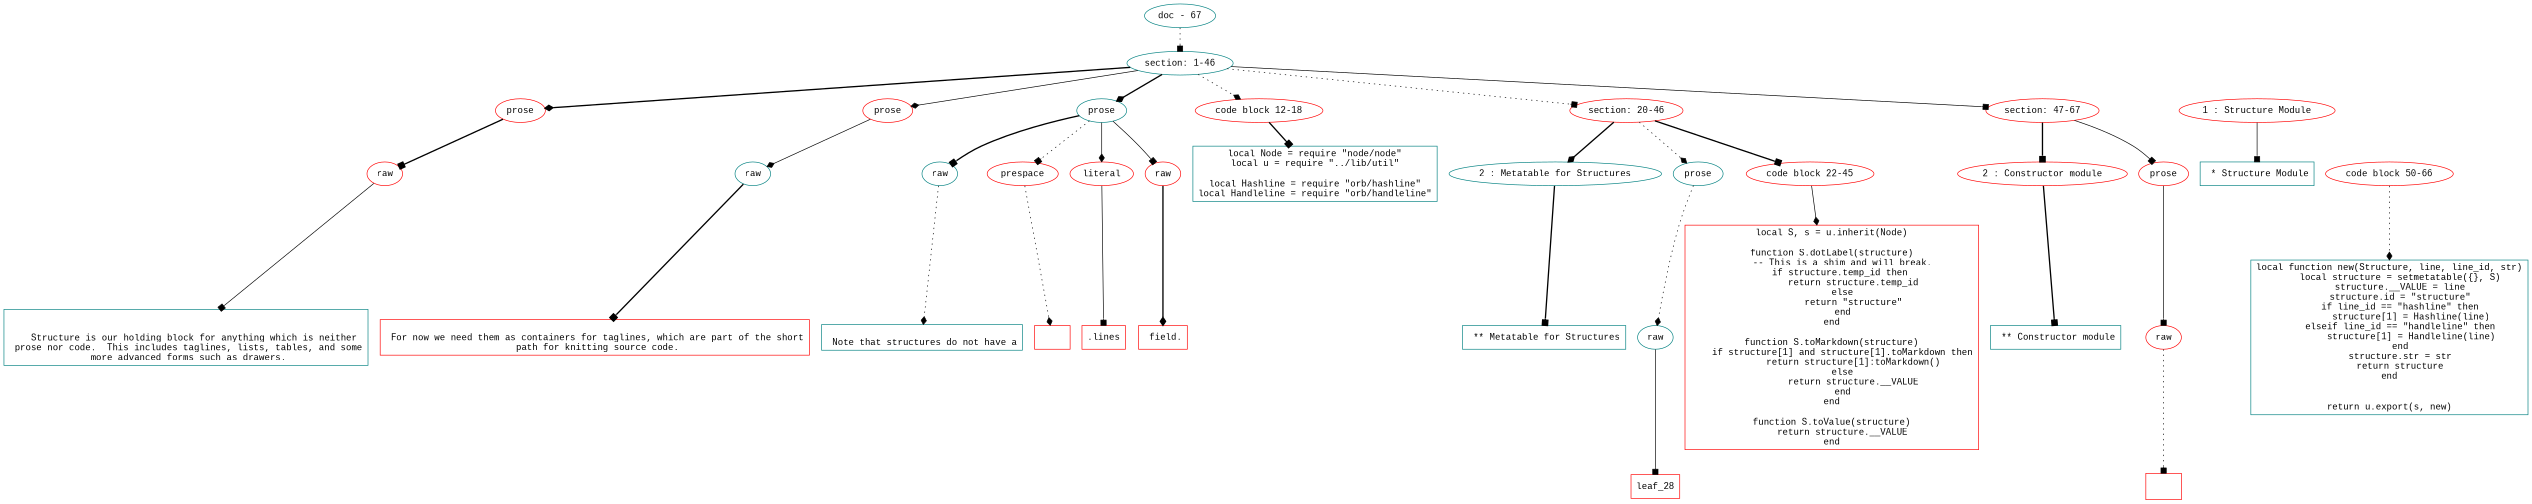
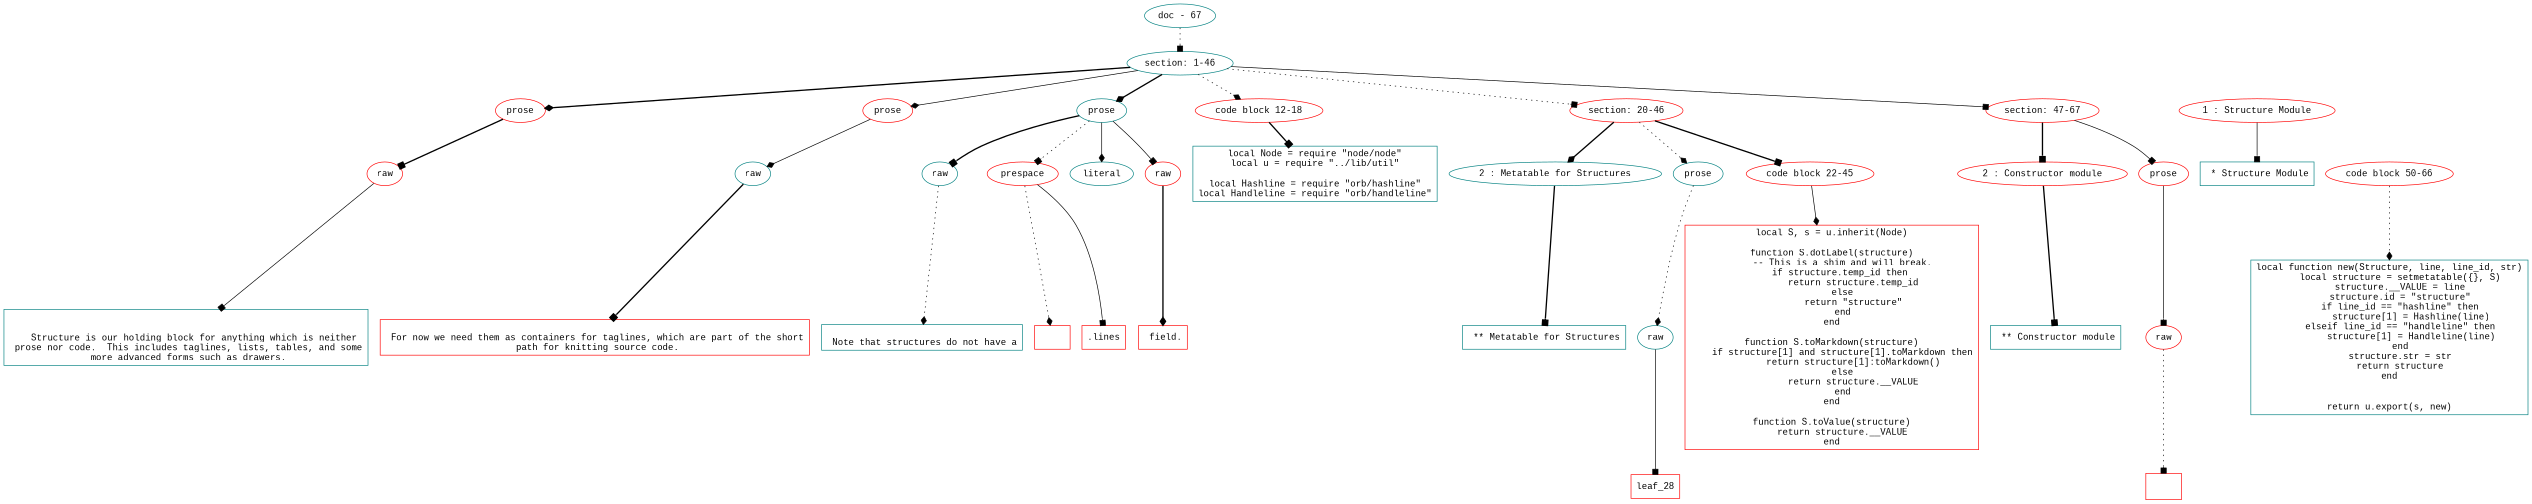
(1102, 174) -> (1102, 174)
(1103, 252) -> (1085, 244)
